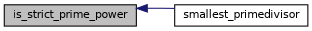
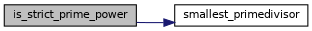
(161, 8) -> (150, 23)
